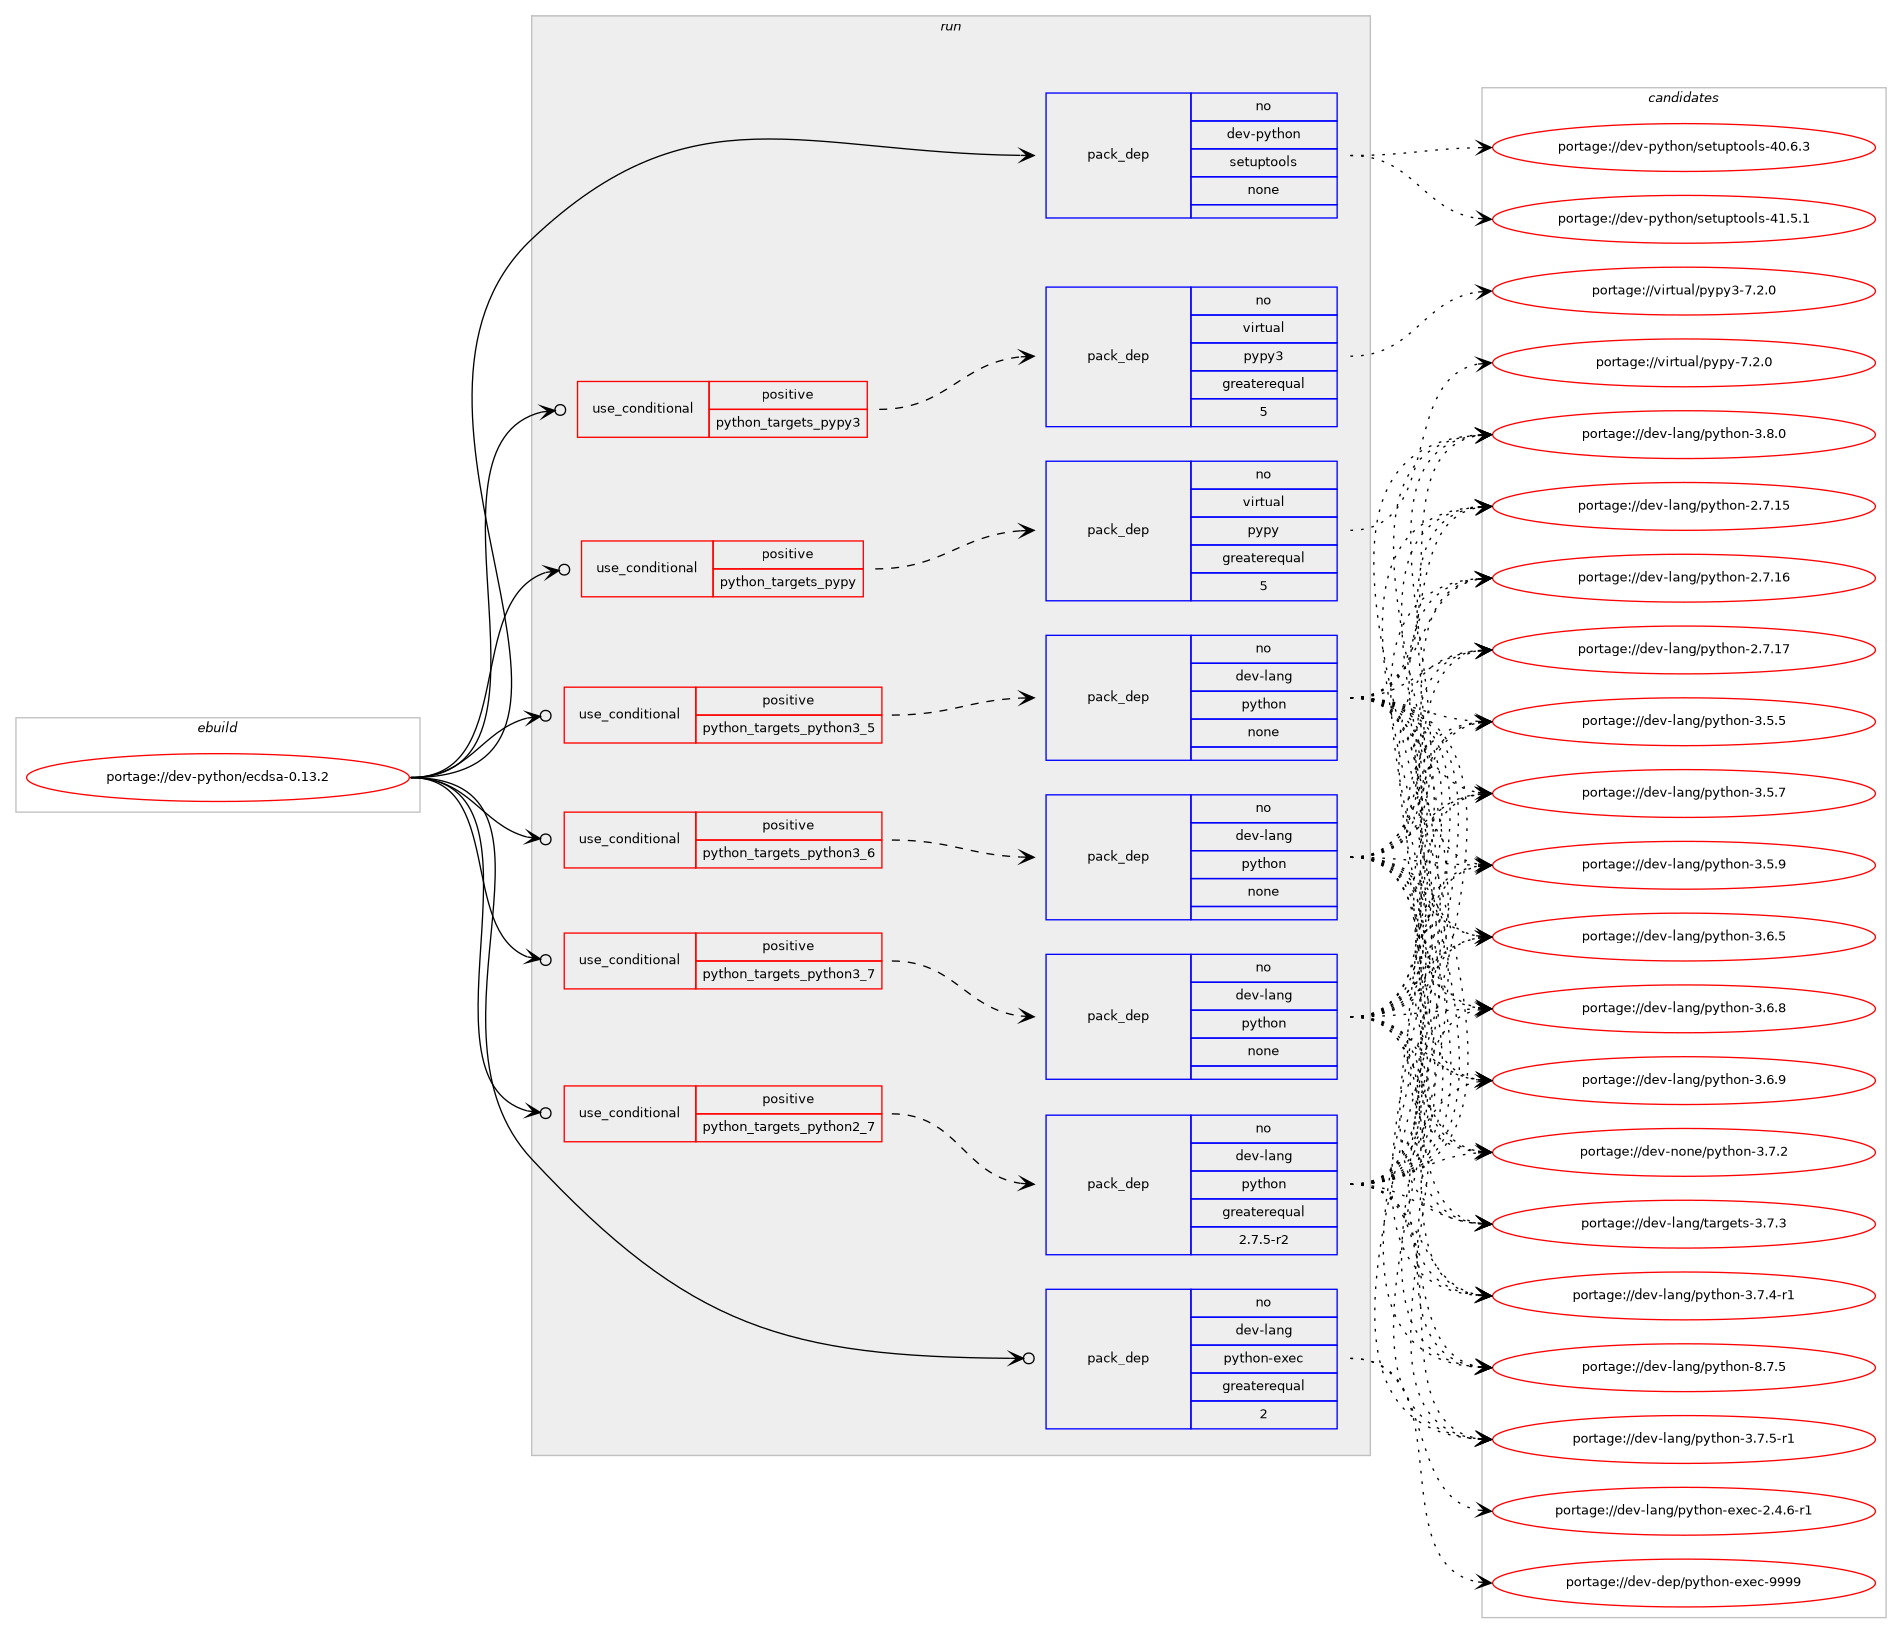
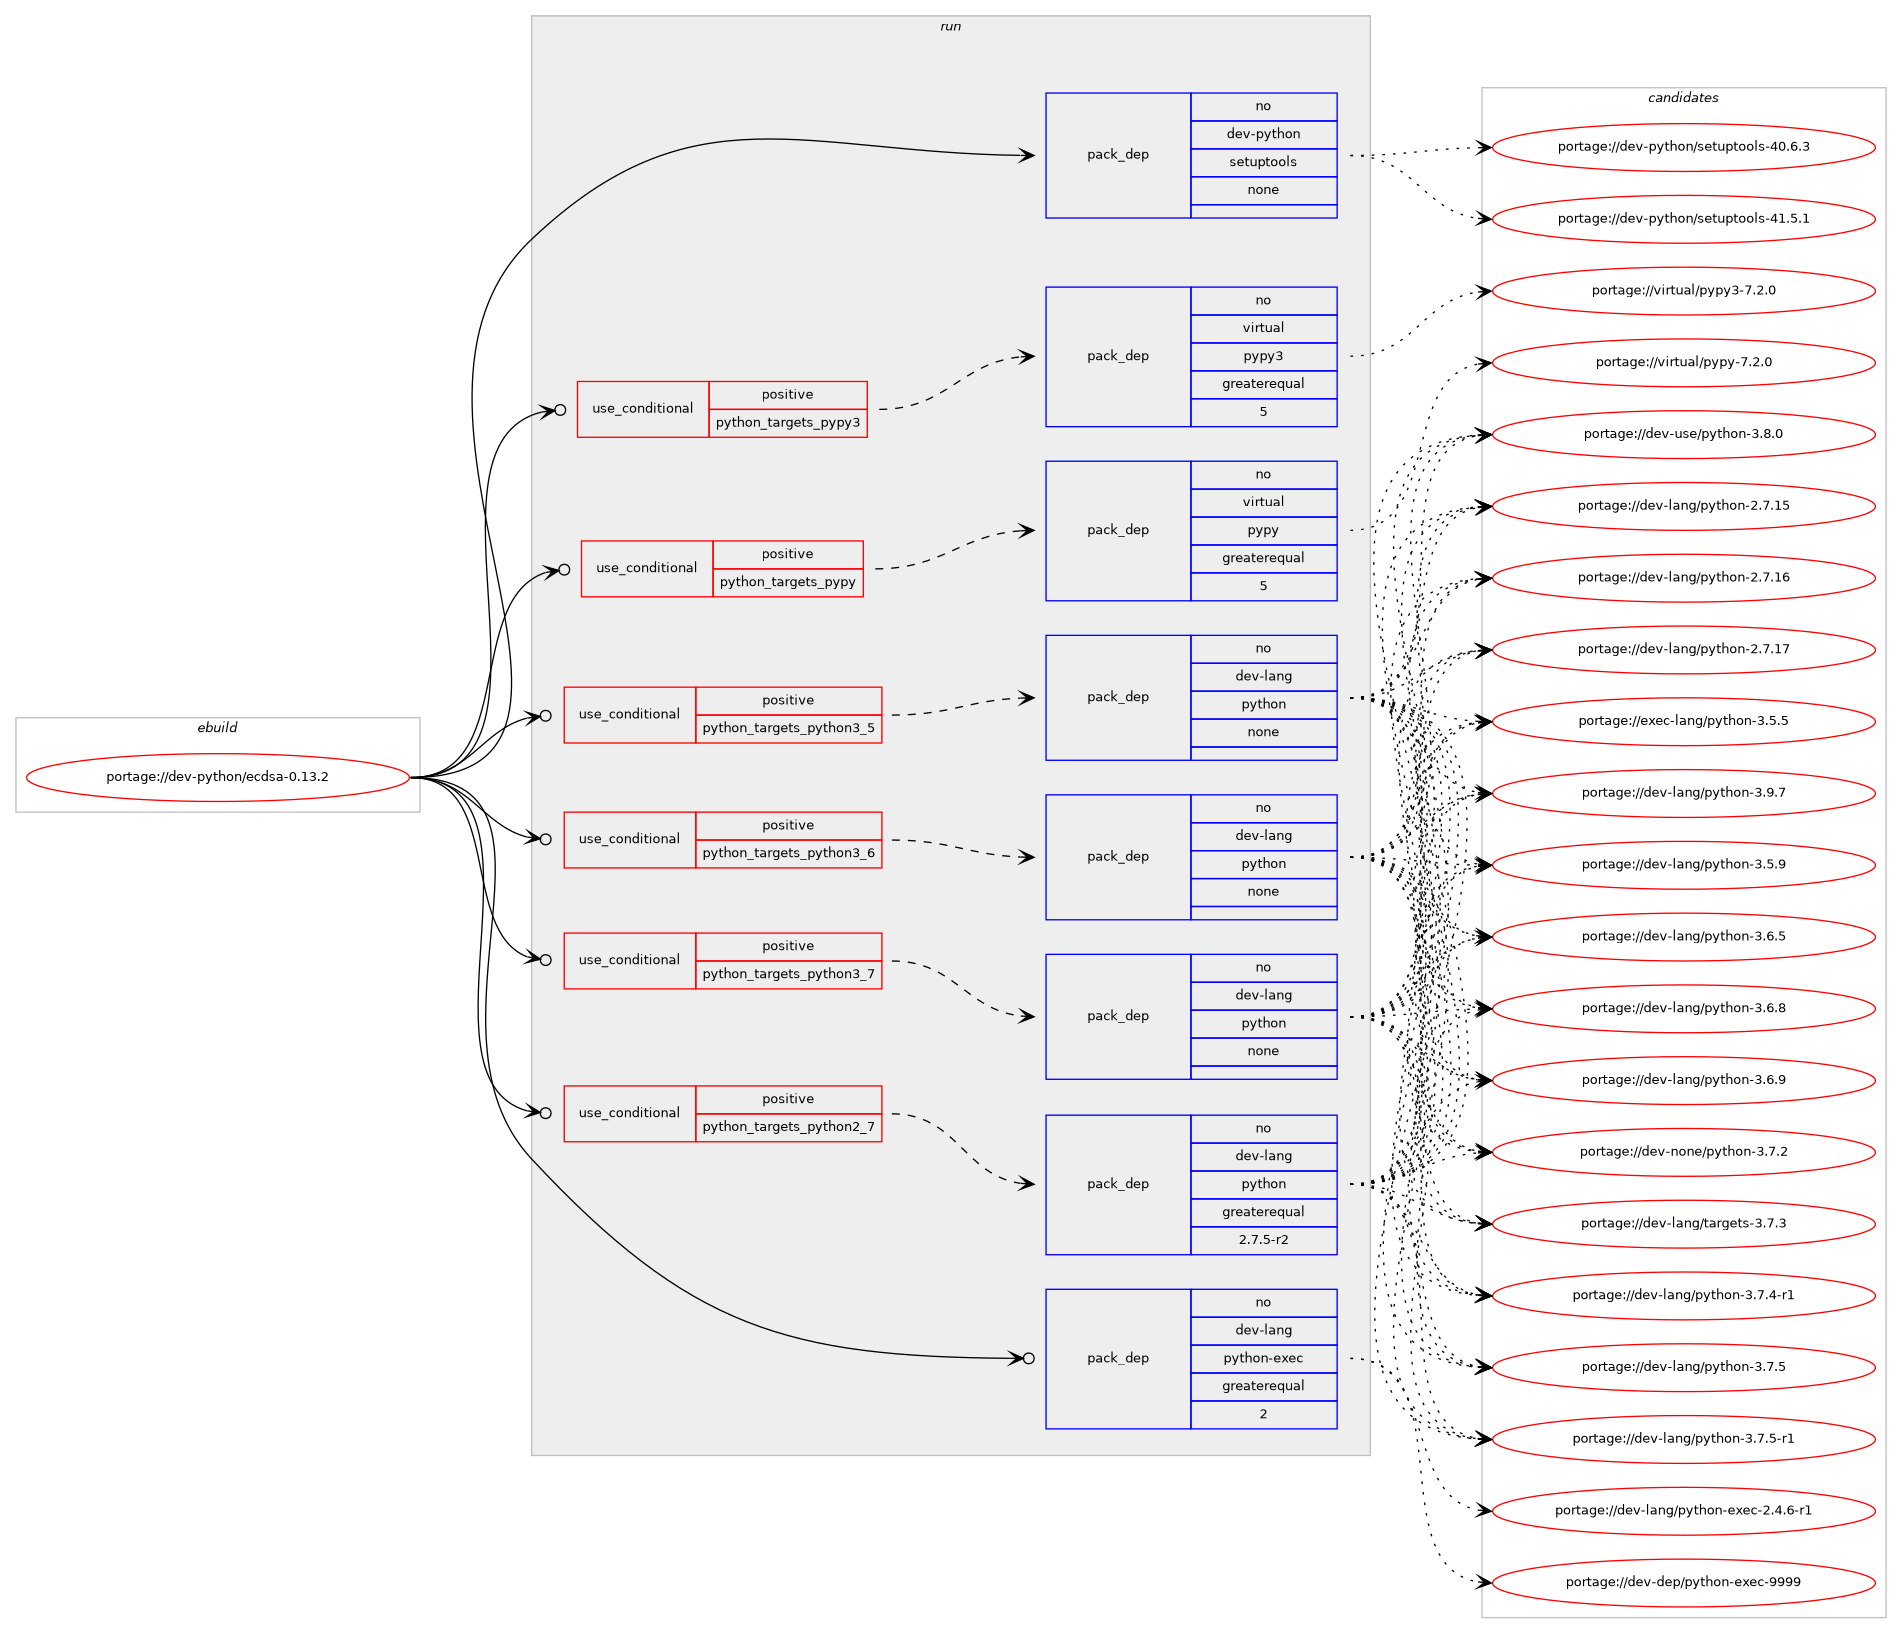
(1684, 435) -> (1684, 435)
(1684, 722) -> (1684, 722)
(1684, 794) -> (1684, 794)
(1684, 1368) -> (1684, 1368)
